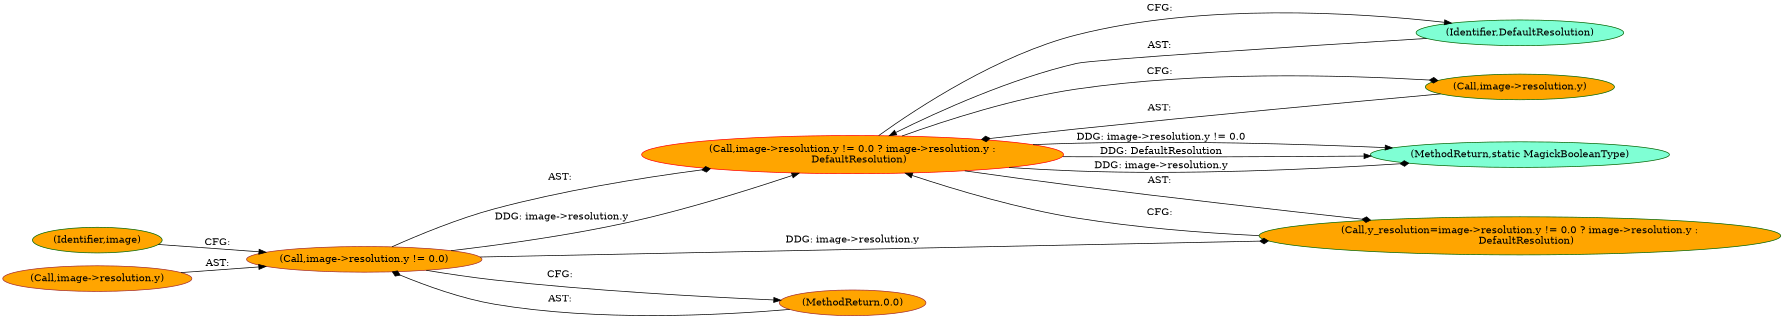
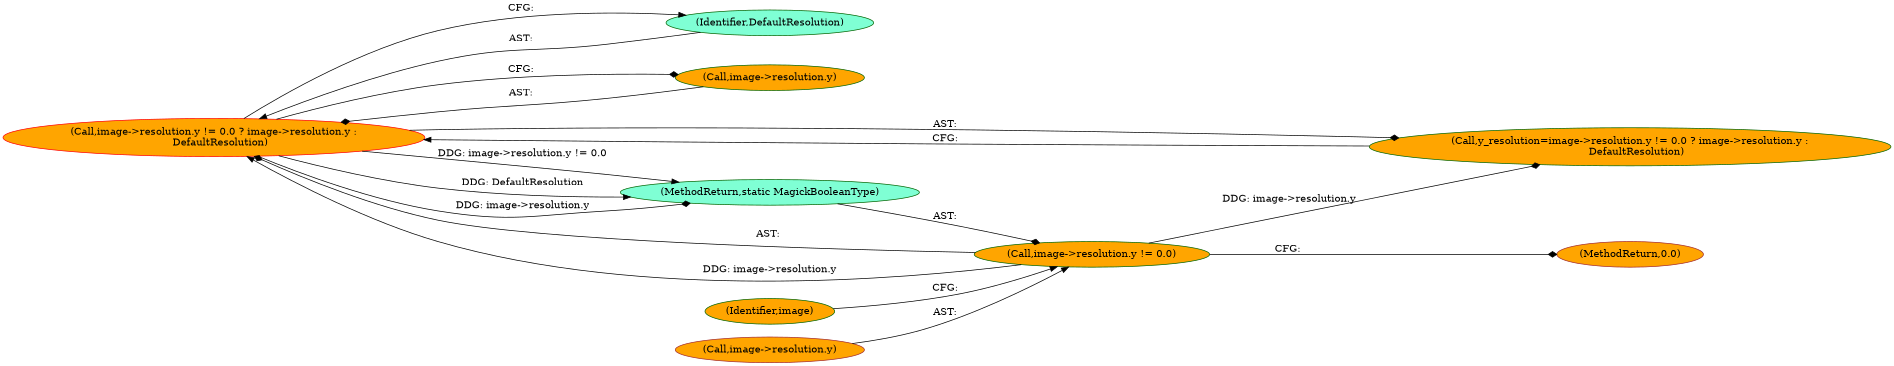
(364, 259) -> (1092, 254)
(599, 290) -> (1379, 254)
(593, 314) -> (935, 221)
